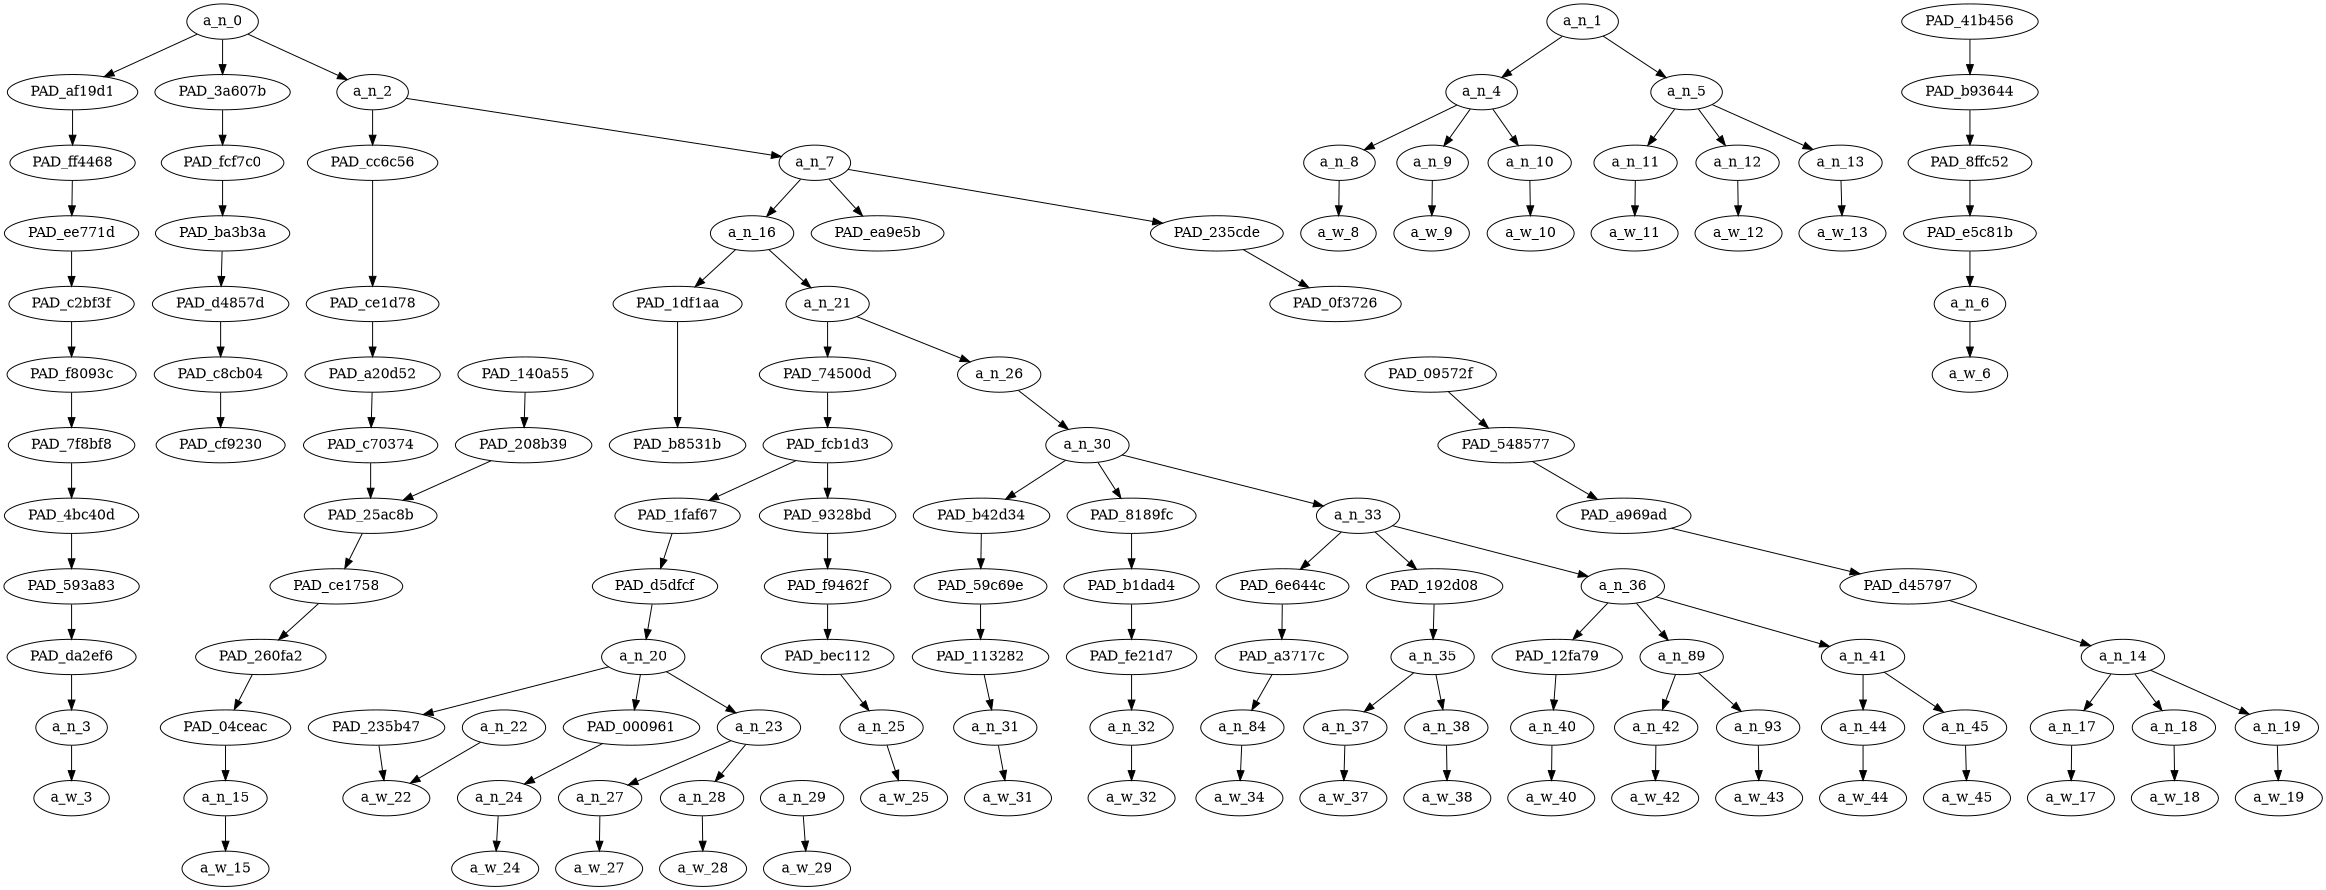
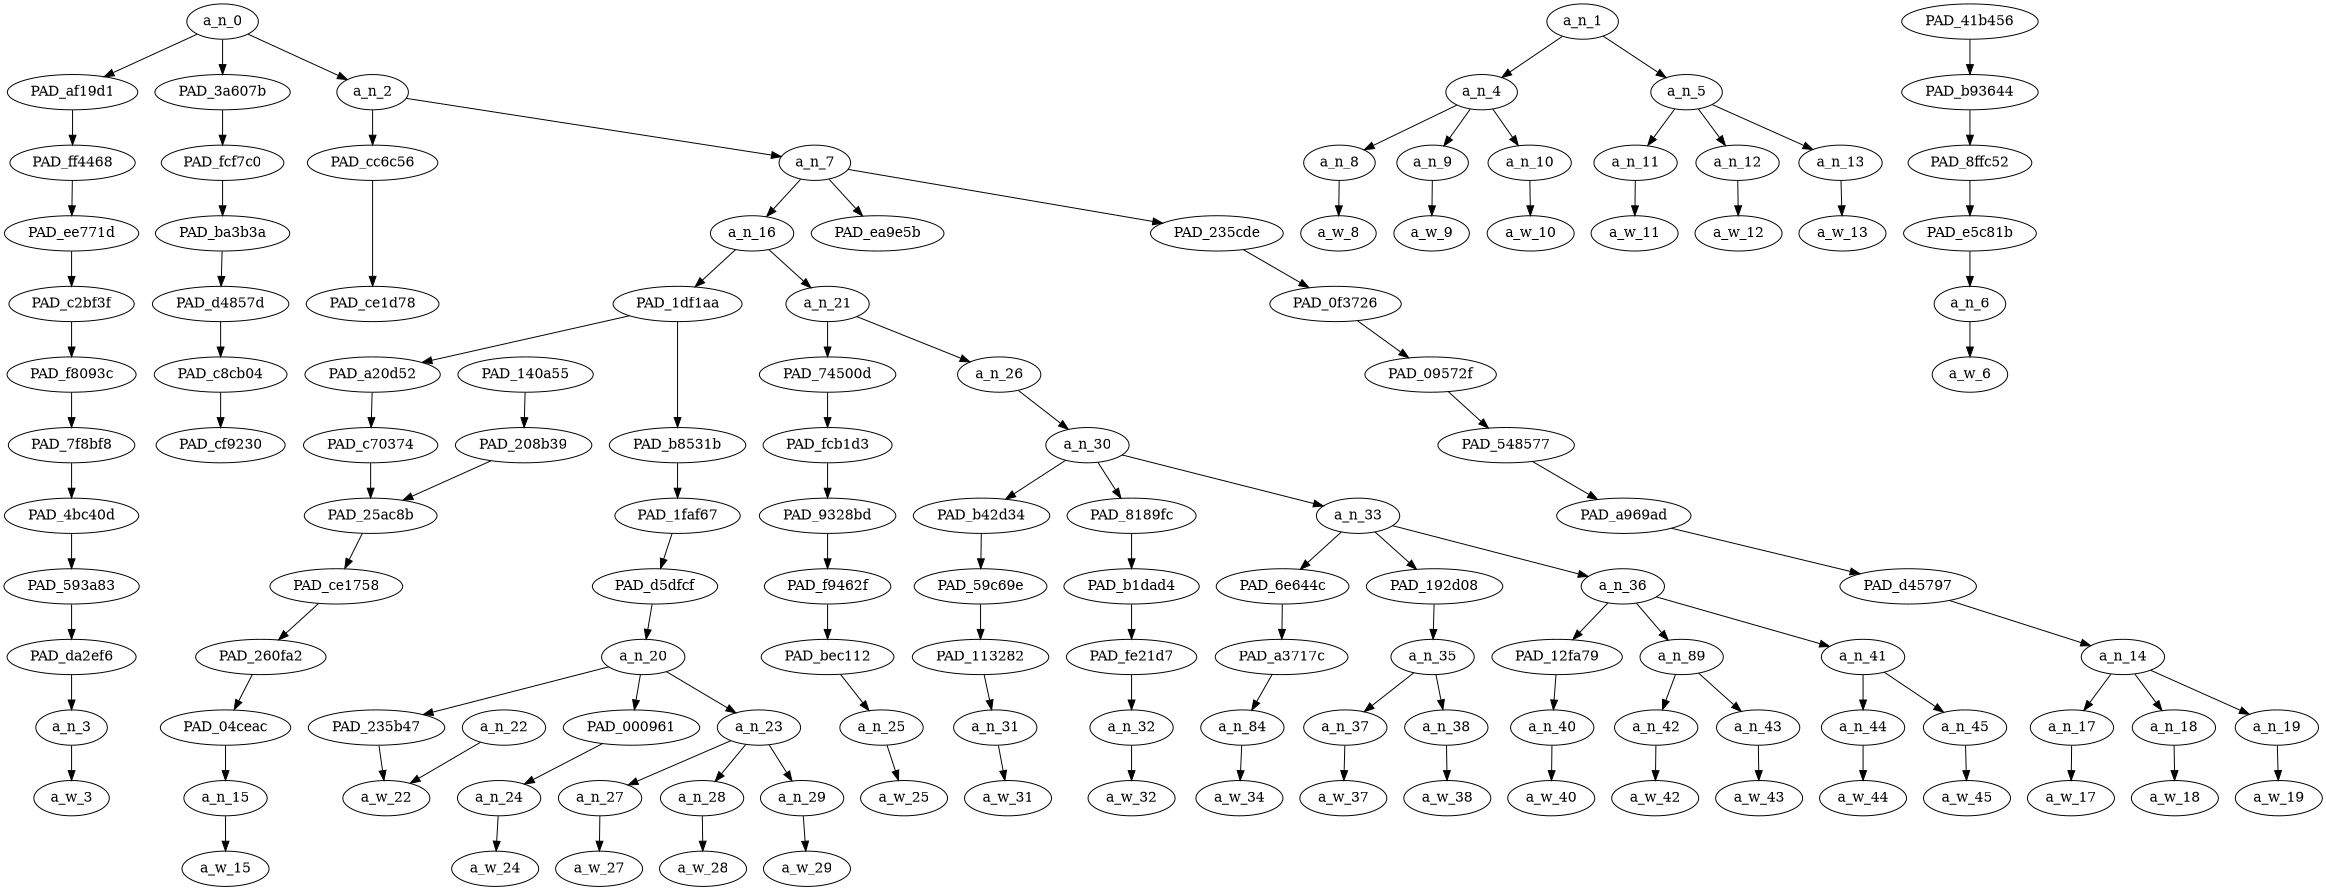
(373, 334) -> (531, 338)
none -> (1379, 336)
(757, 479) -> (678, 476)
(1758, 728) -> (1758, 728)
none -> (778, 759)
